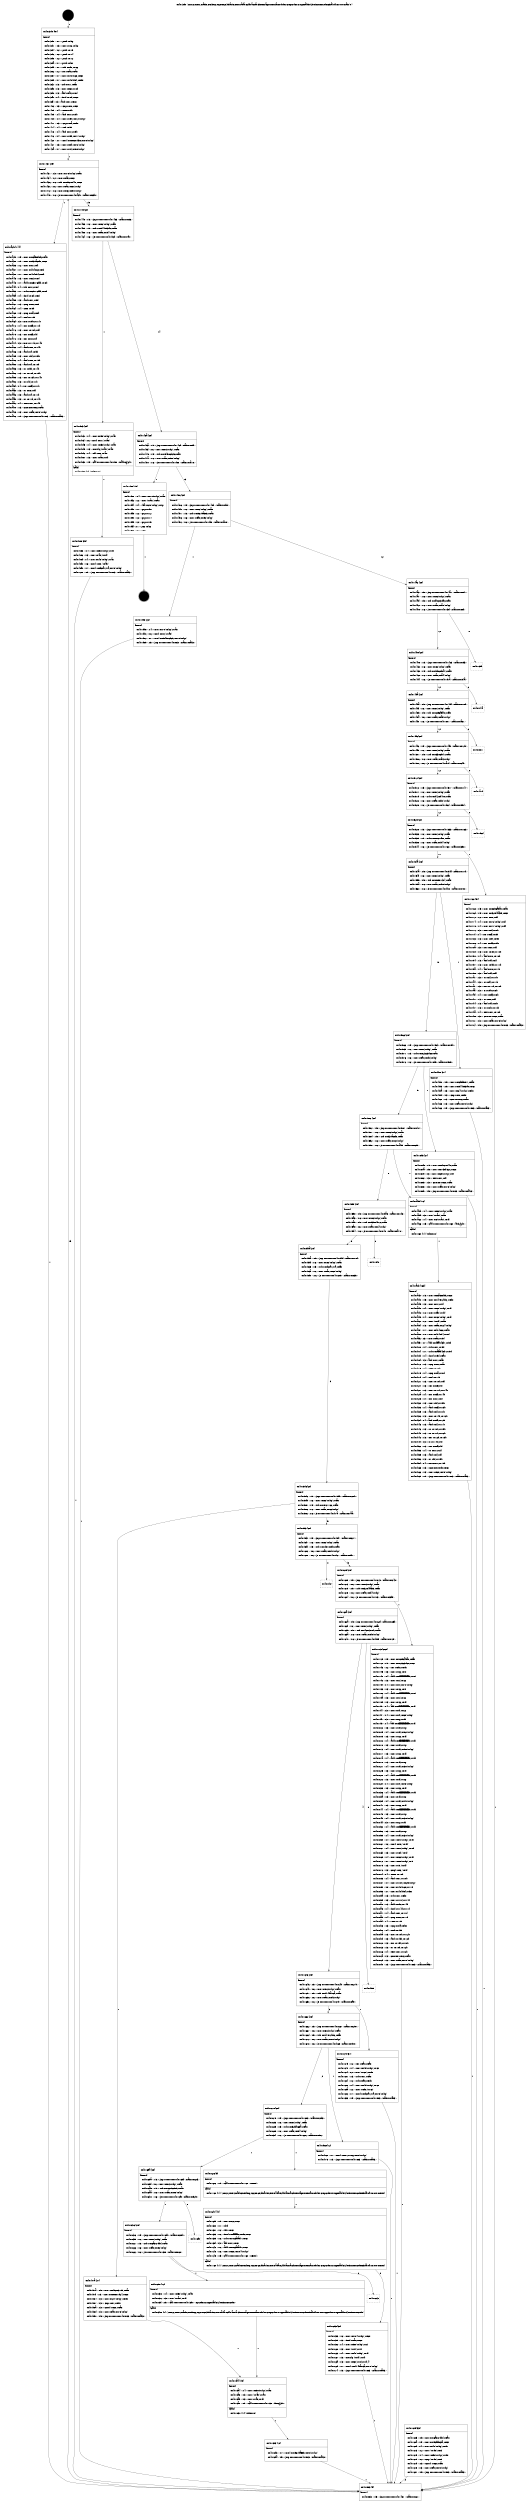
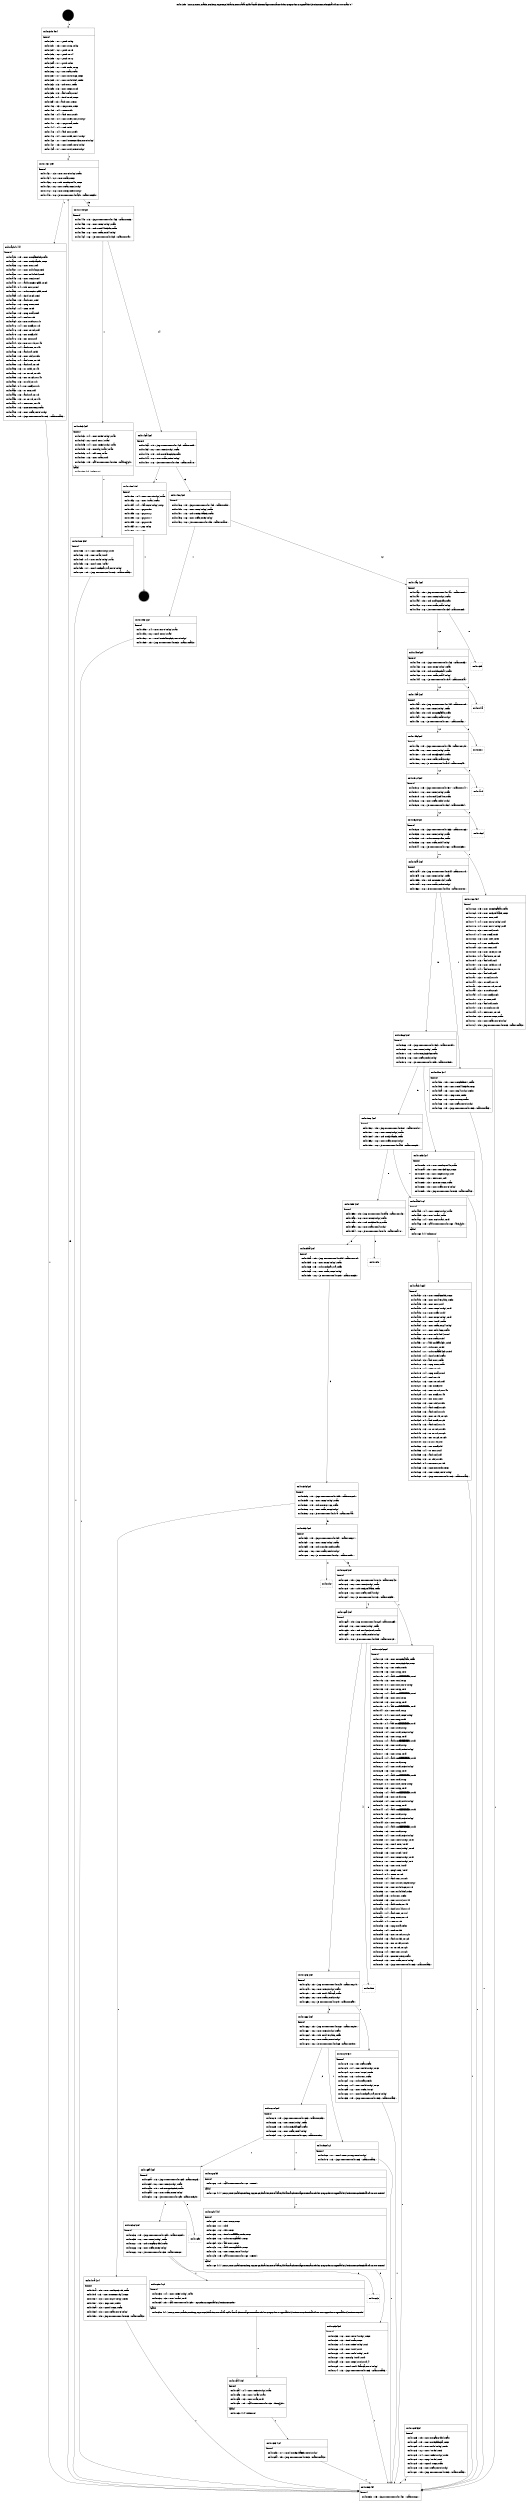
none -> (367, 1604)
(198, 2338) -> (217, 2443)
